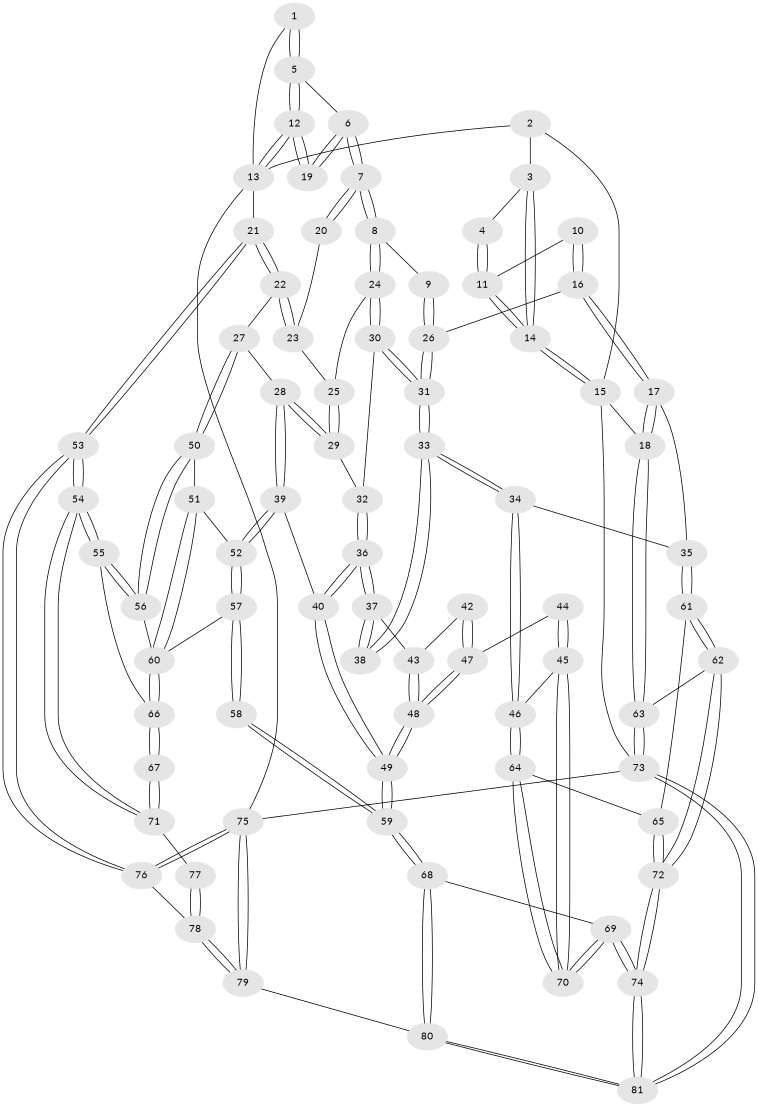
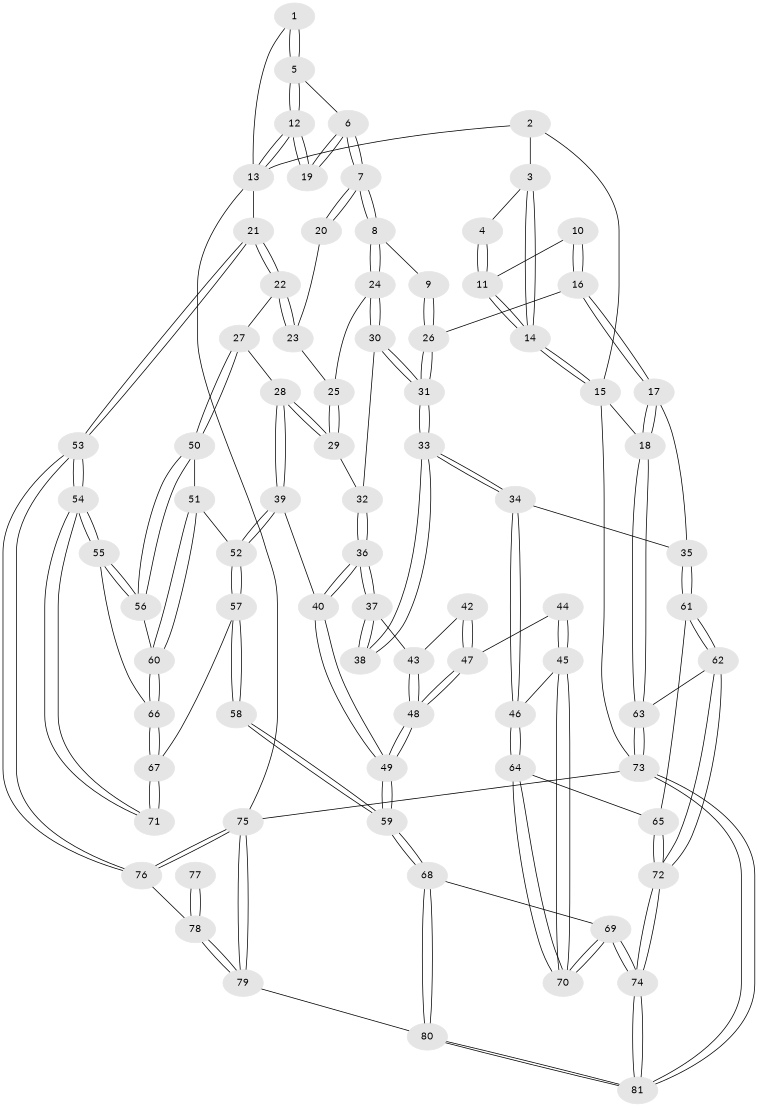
(195, 634) -> (201, 690)
(175, 849) -> none
